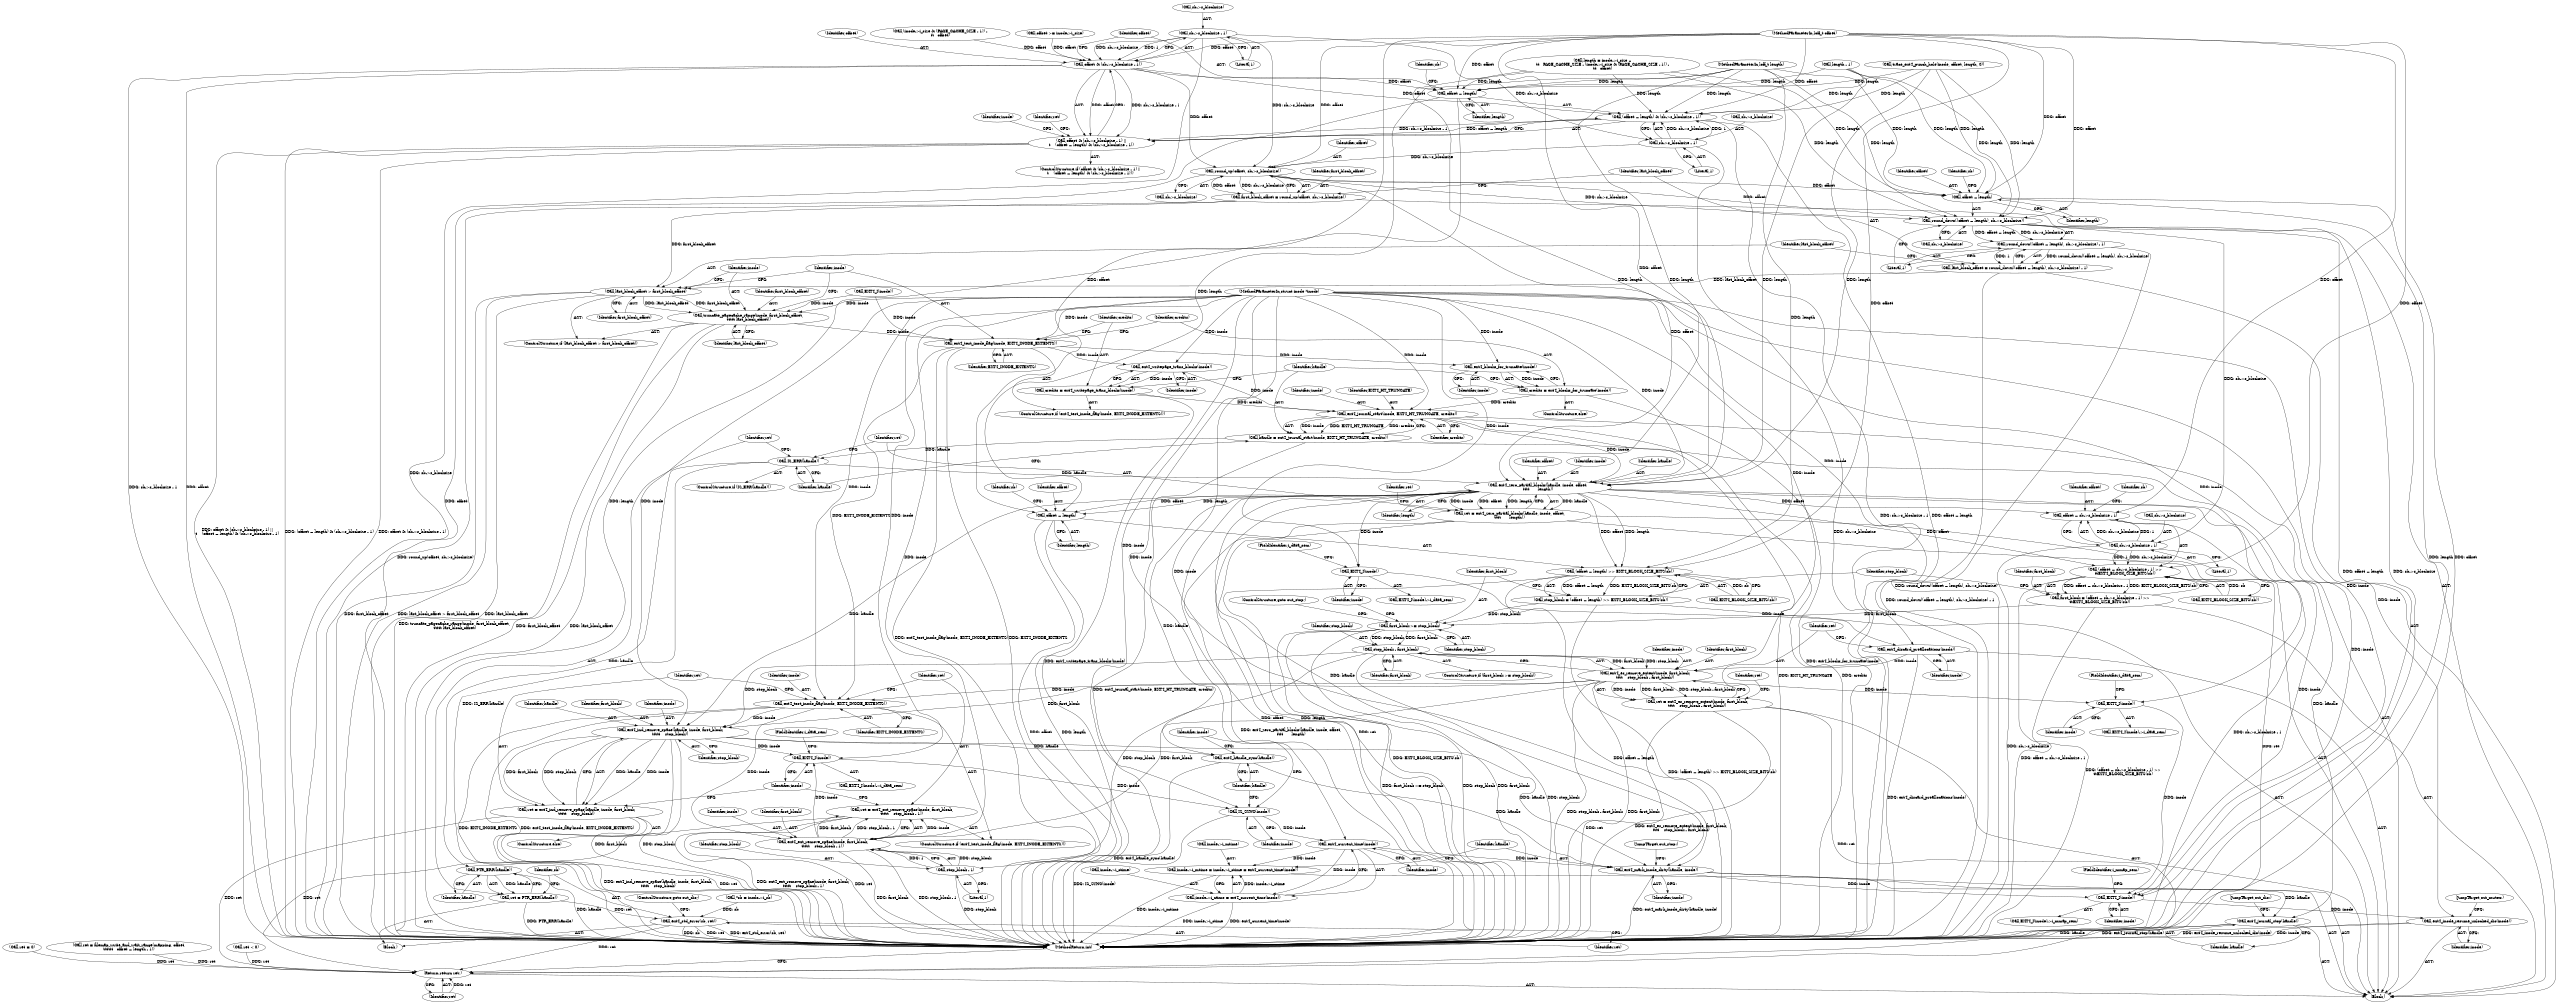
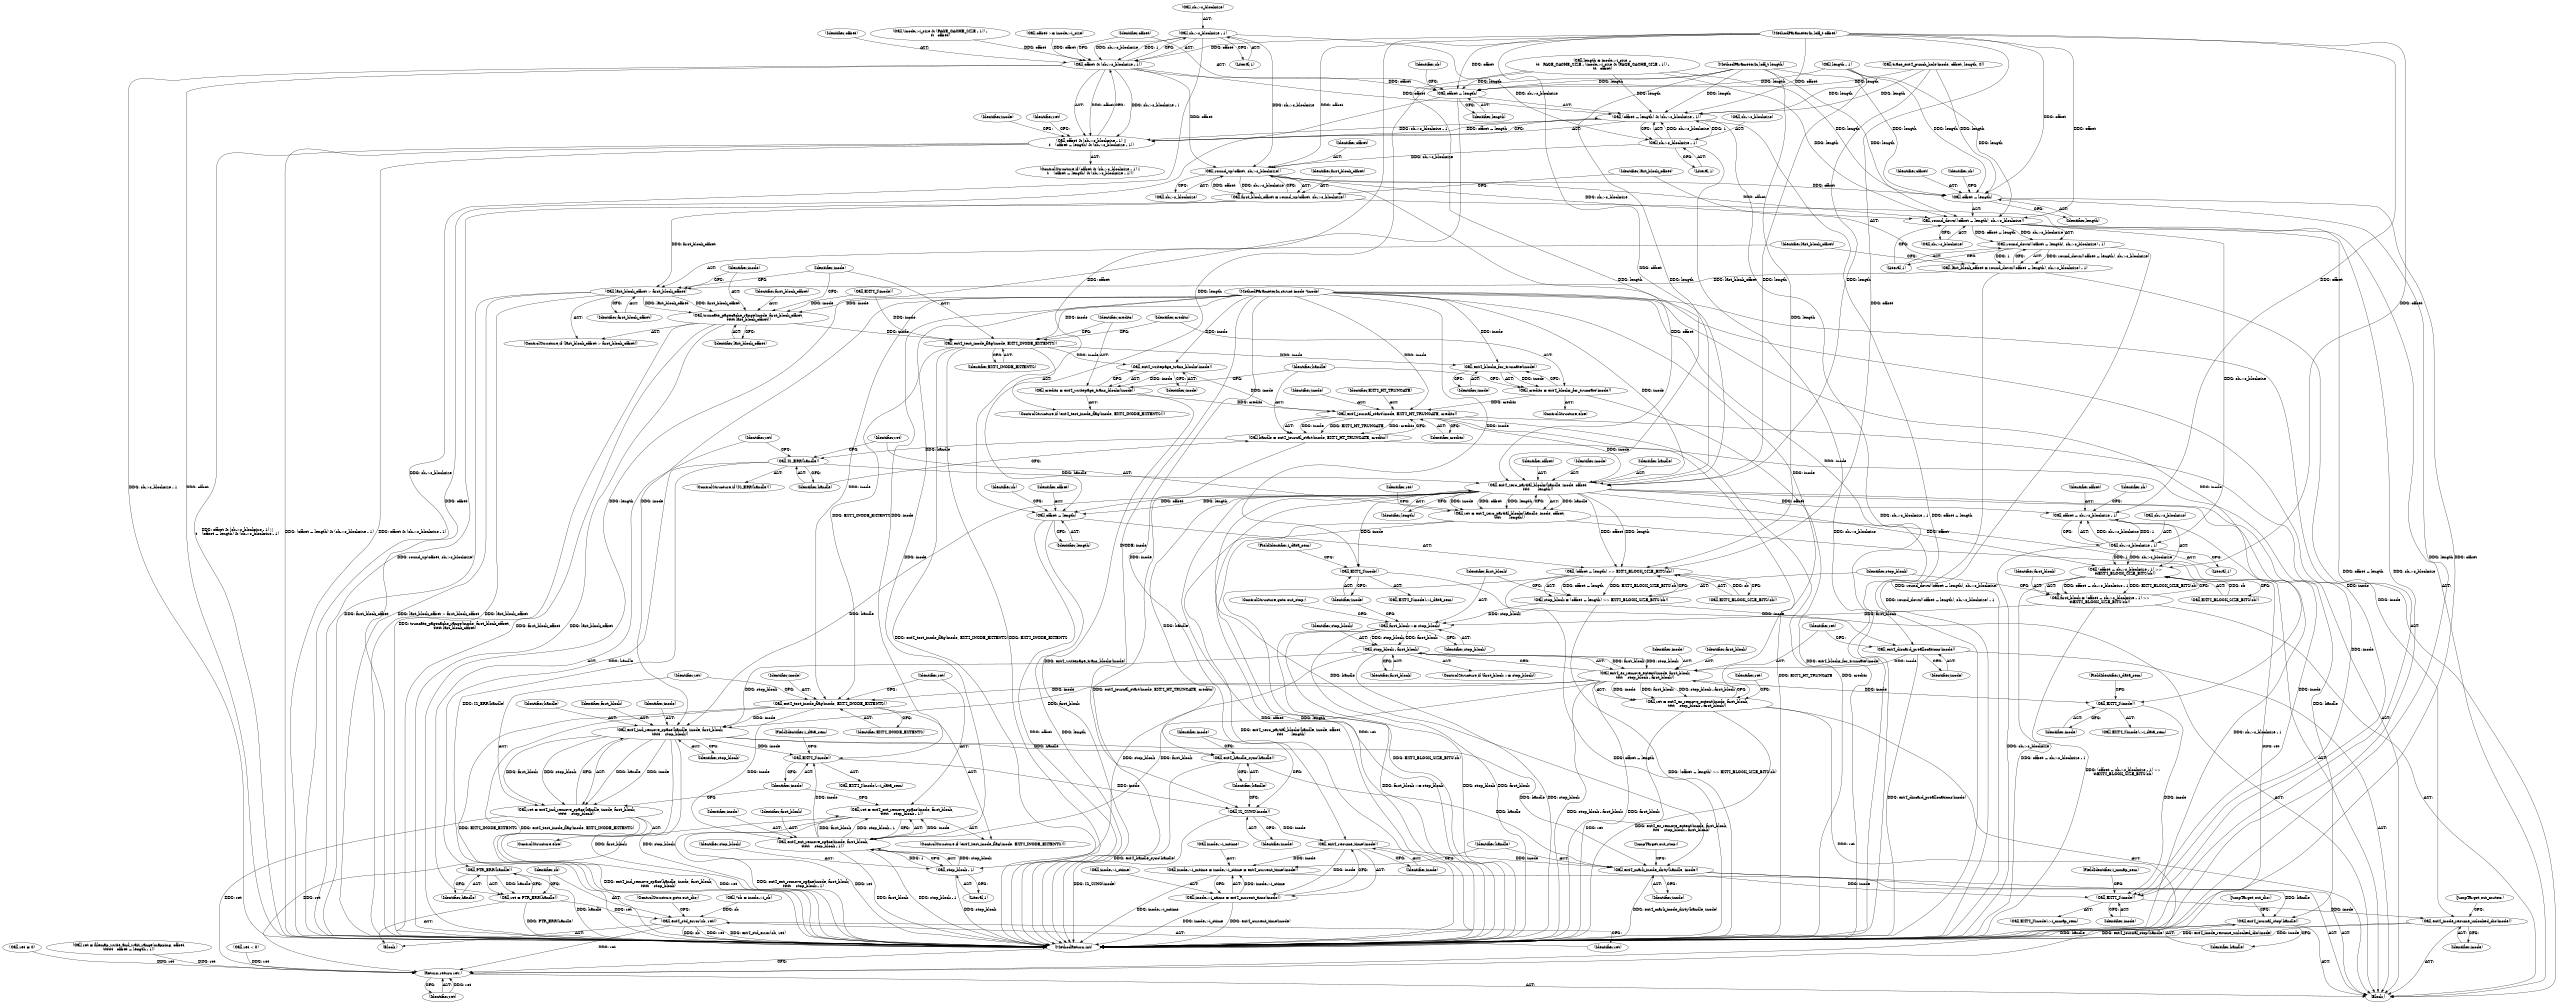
(2003, 135) -> none
(1133, 546) -> (1133, 546)
(1248, 662) -> none
(1348, 844) -> (1348, 844)
